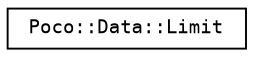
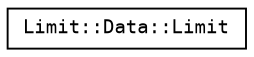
(127, 29) -> (127, 29)
